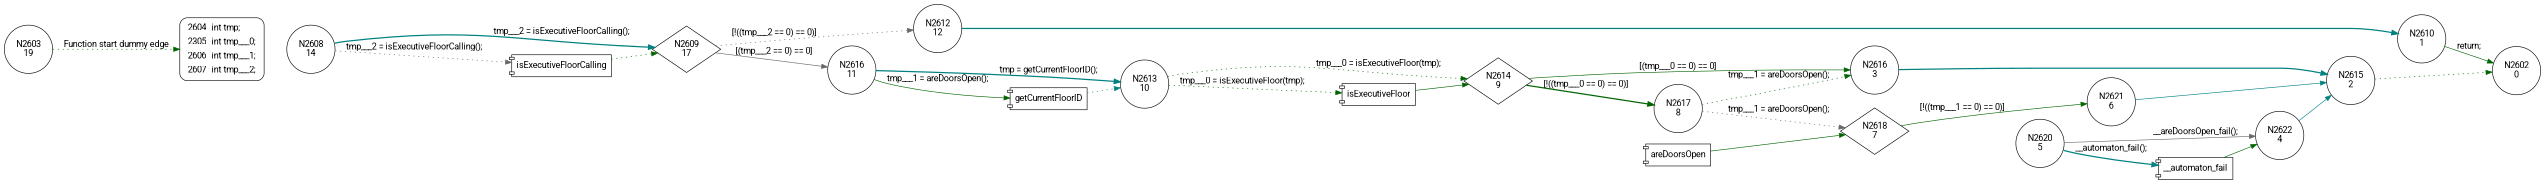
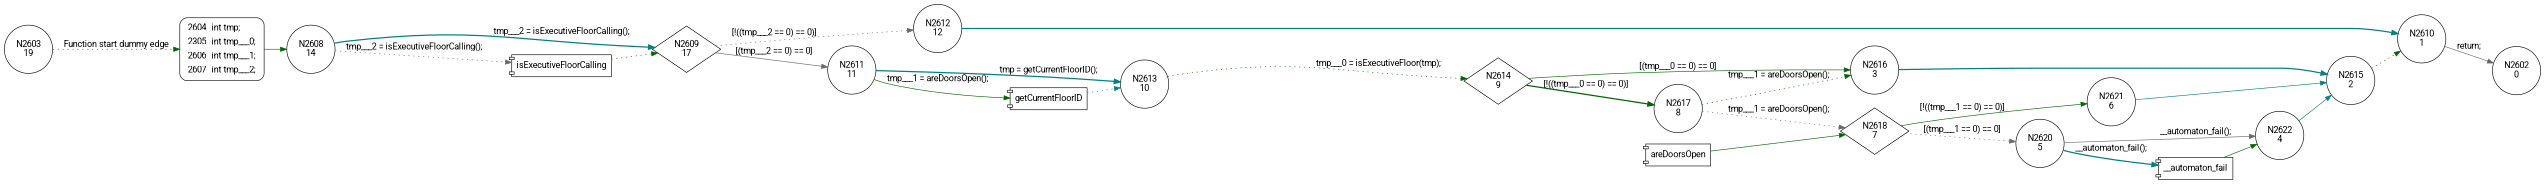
none -> (272, 49)
(2466, 54) -> (2466, 54)
(852, 70) -> (852, 70)
(2430, 76) -> (2383, 61)
(1379, 94) -> none
(2196, 132) -> (2196, 132)
none -> (1957, 137)
